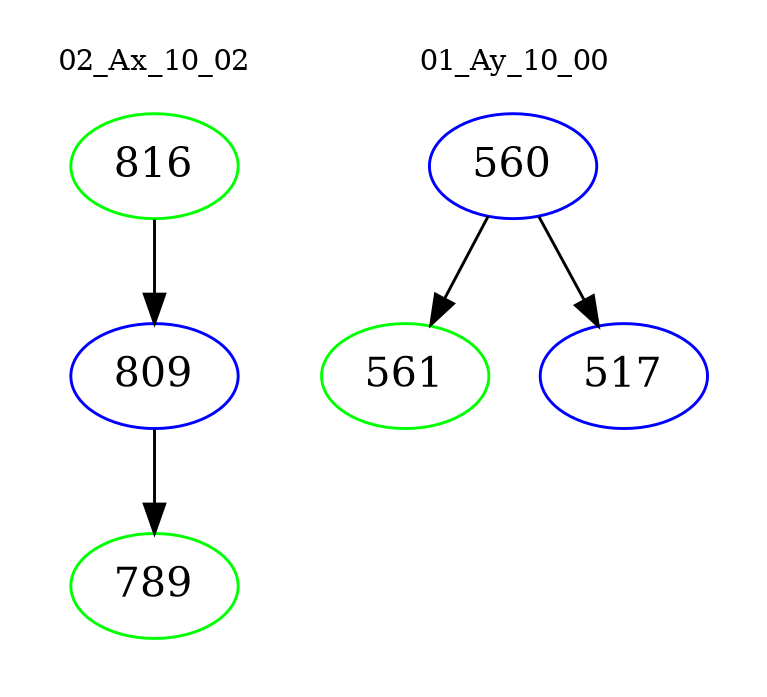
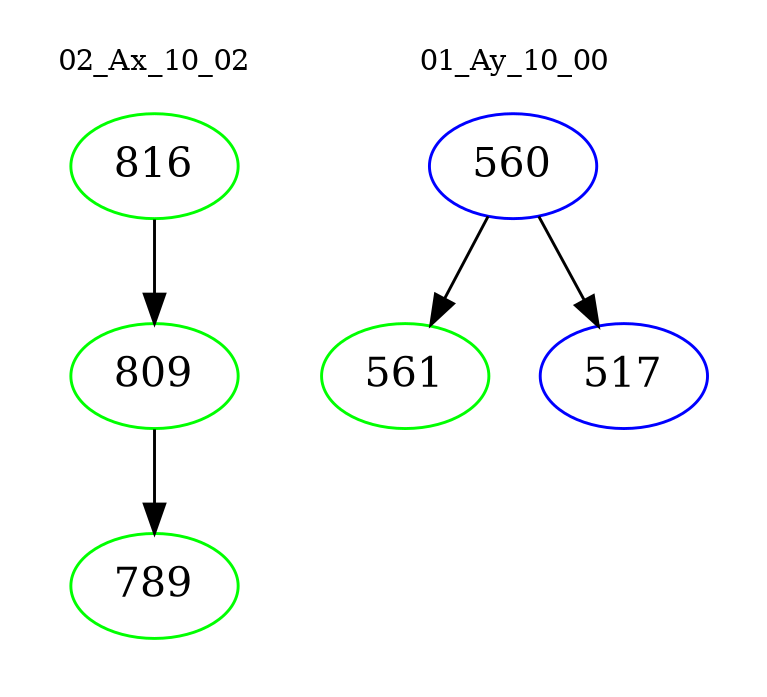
(155, 376) -> (155, 376)
